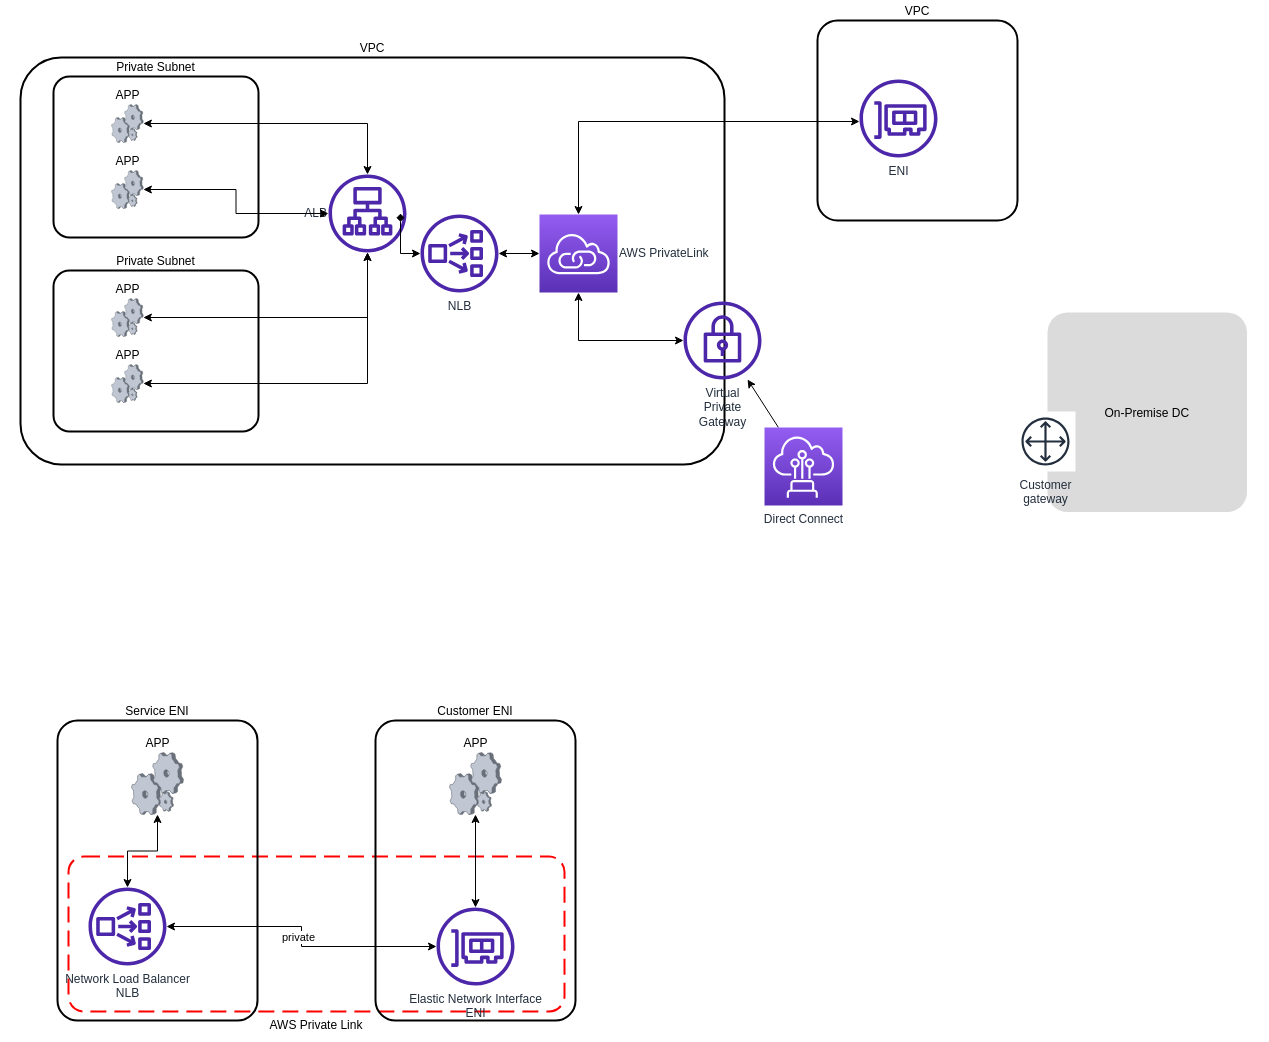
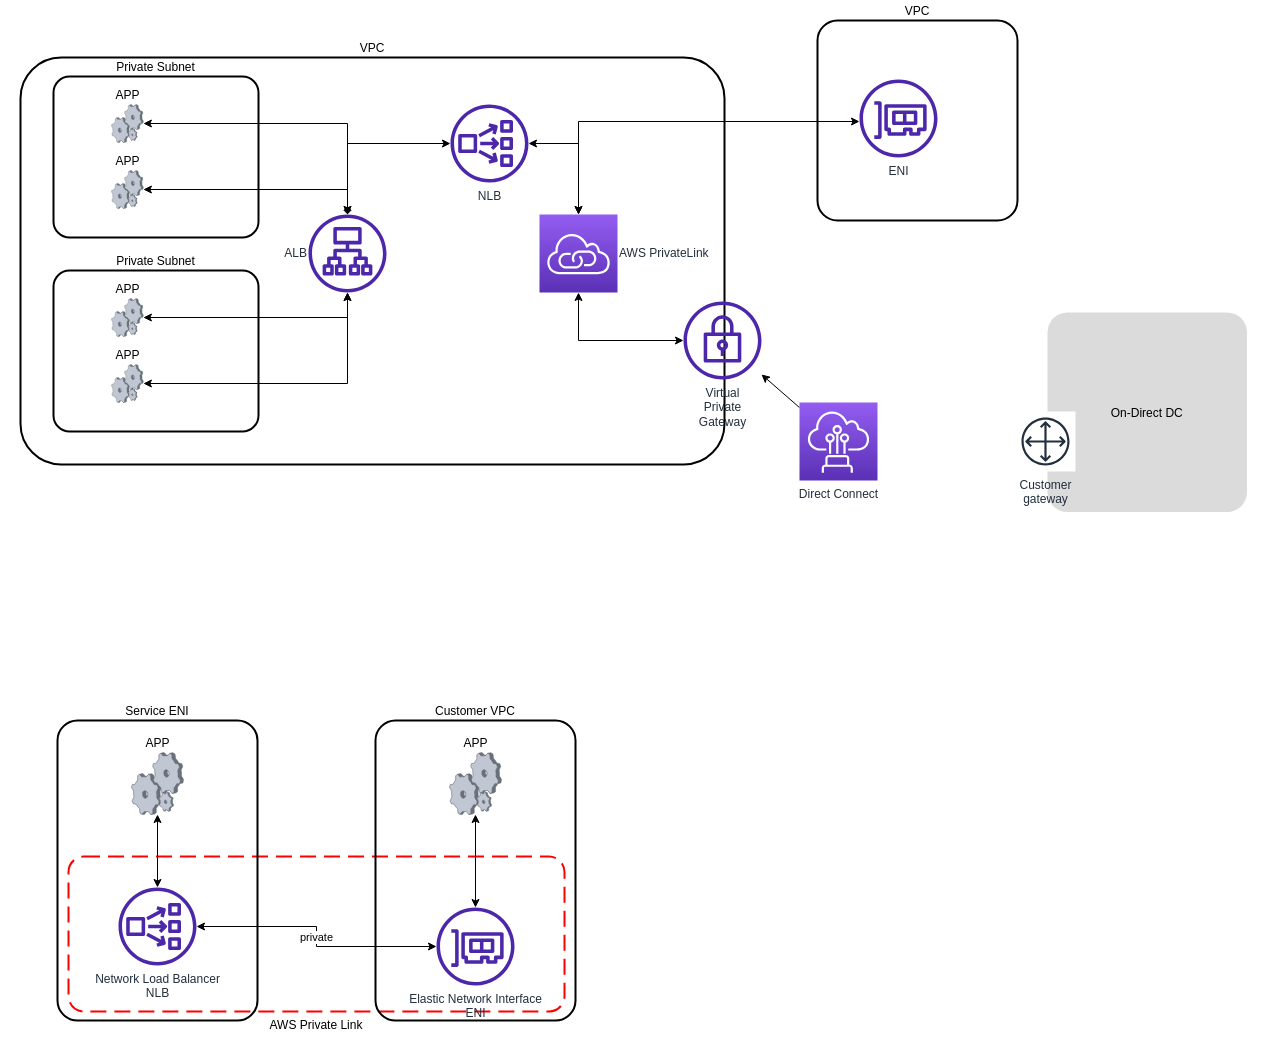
(368, 214) -> (348, 254)
(460, 254) -> (490, 144)
(1147, 413) -> (1147, 413)
(804, 467) -> (839, 442)
(475, 711) -> (475, 711)
(128, 927) -> (158, 927)
